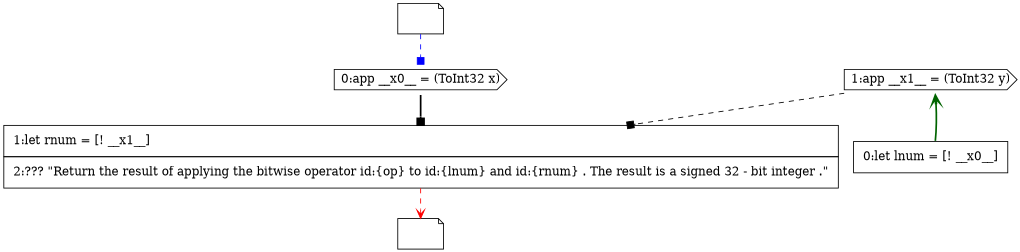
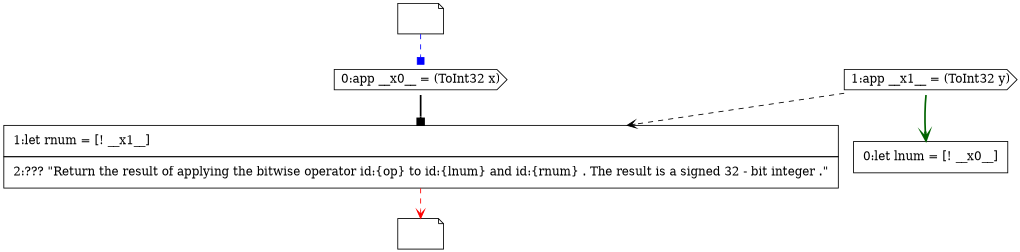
(740, 109) -> (740, 109)
(936, 122) -> (925, 114)
